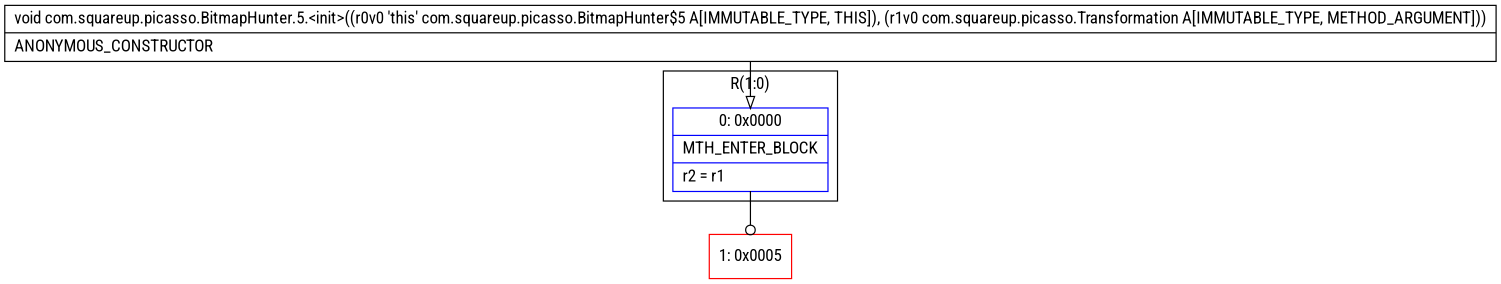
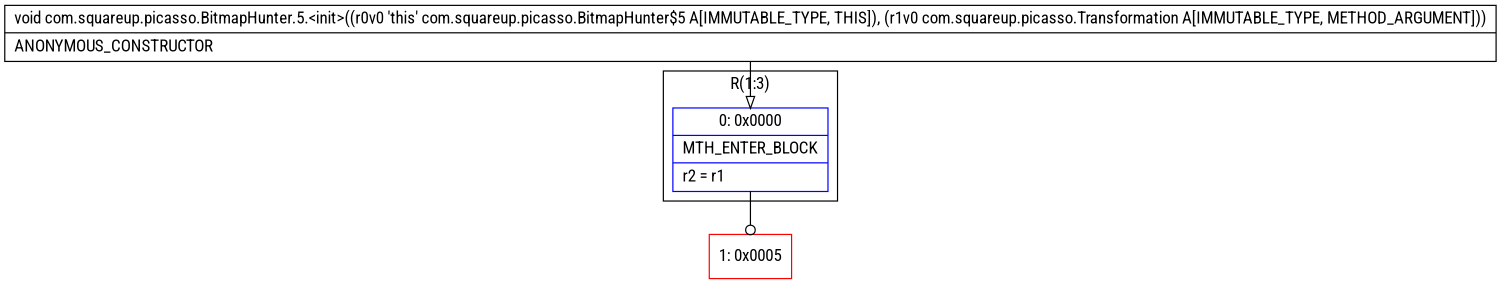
(750, 85) -> (750, 85)
